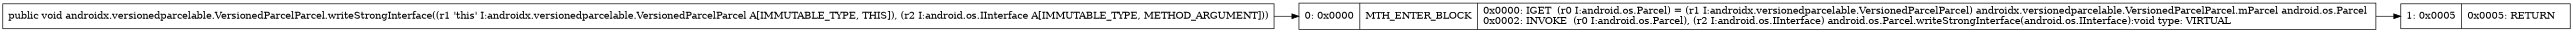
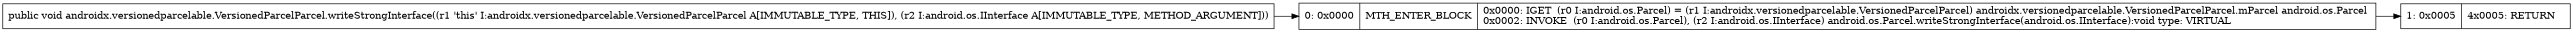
(2516, 16) -> (2516, 16)
